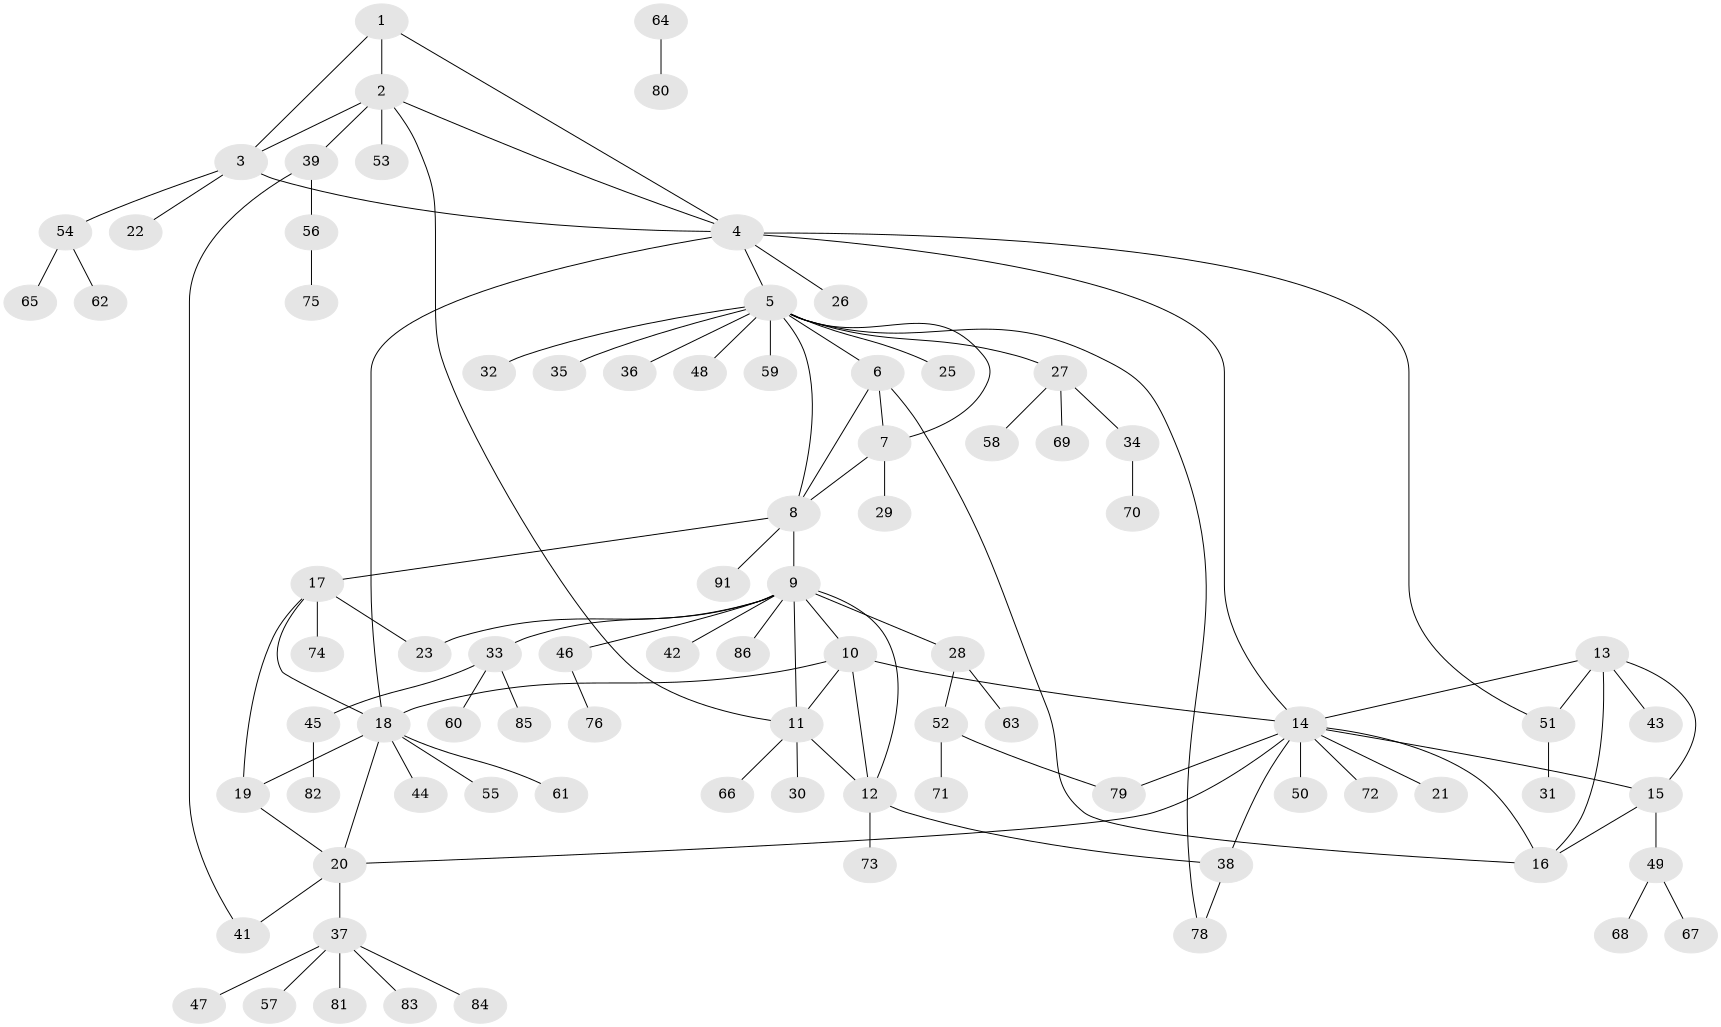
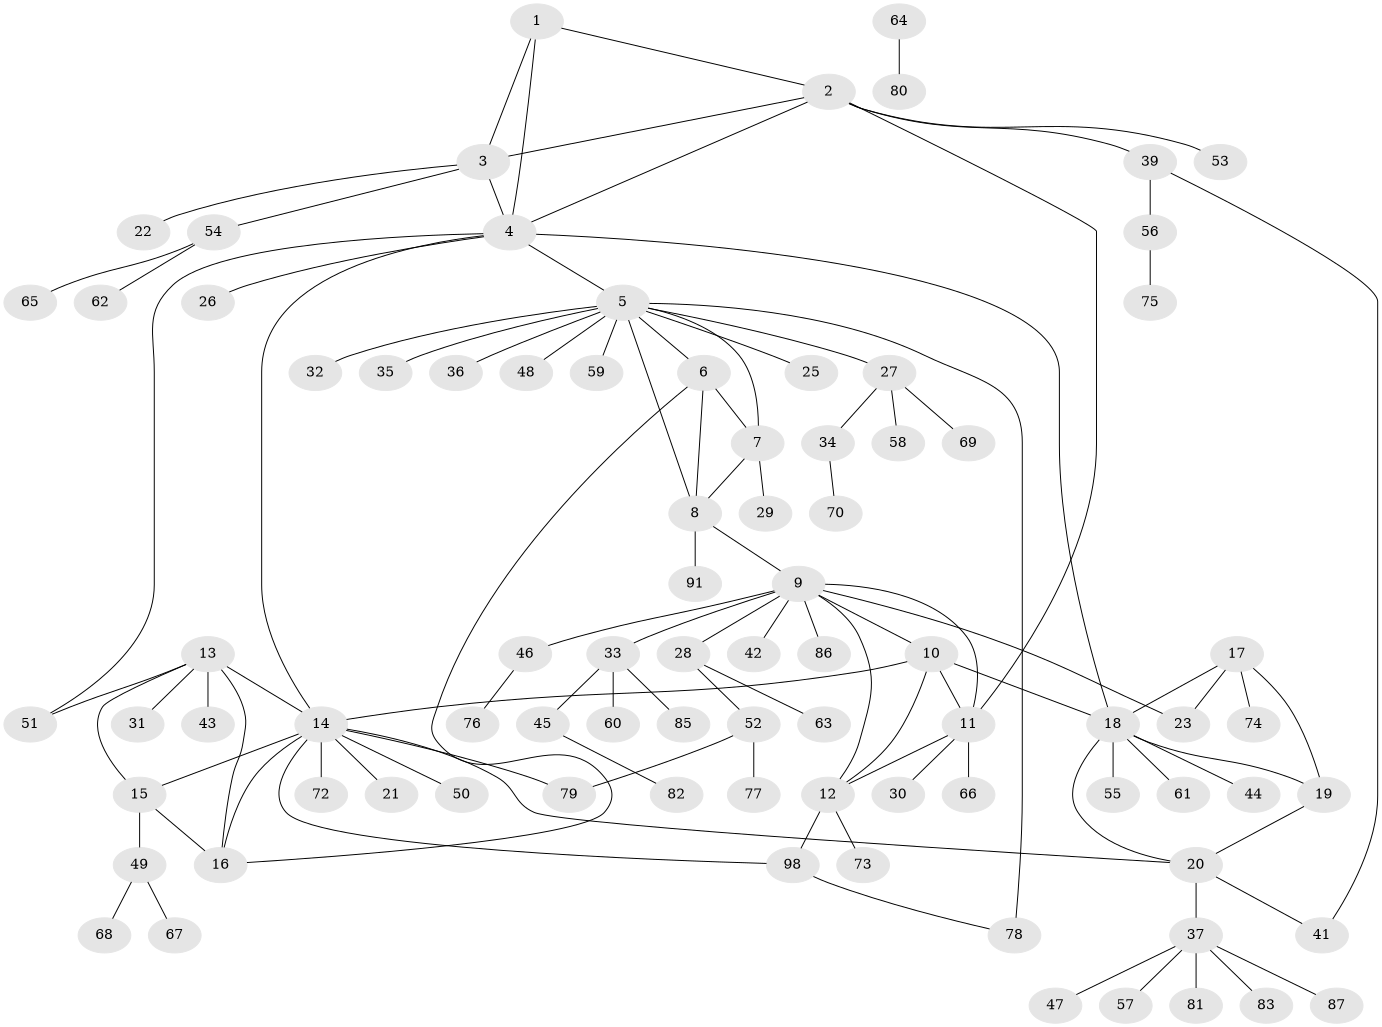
(555, 549) -> none
(1549, 760) -> (173, 689)
(941, 795) -> (754, 795)
(1226, 865) -> (793, 865)
(480, 1006) -> (1337, 1006)
